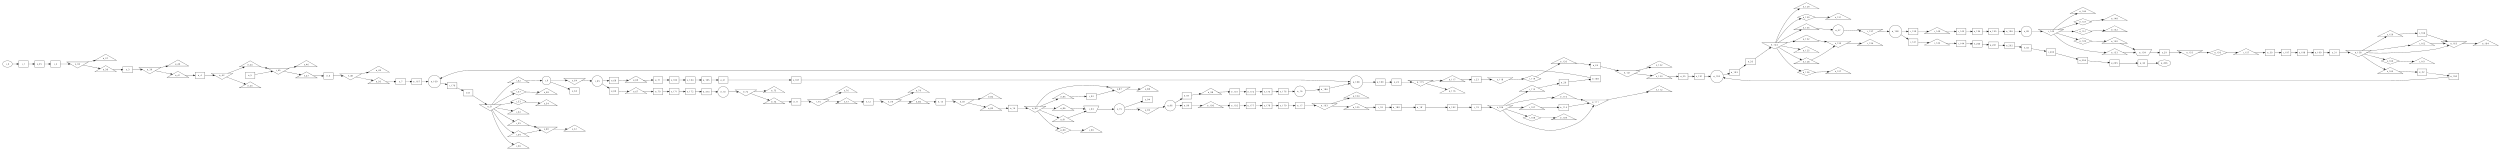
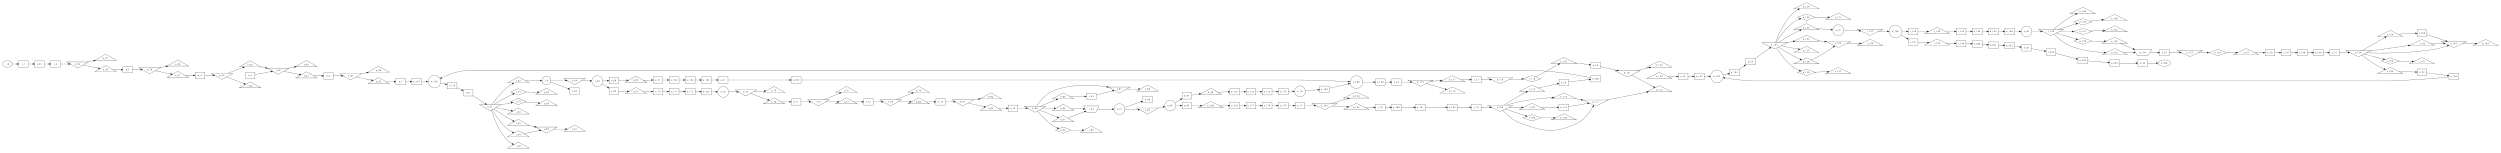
(1642, 75) -> (1643, 81)
